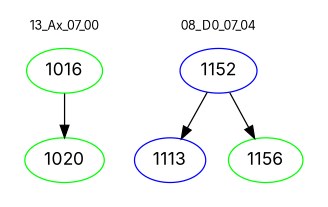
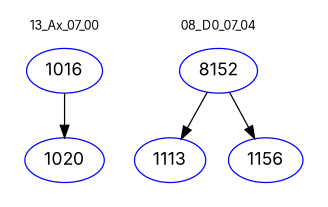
(65, 71) -> (65, 71)
(219, 71) -> (219, 71)
(65, 160) -> (65, 160)
(266, 160) -> (266, 160)
